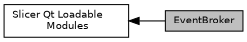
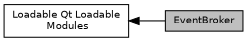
(66, 21) -> (66, 21)
